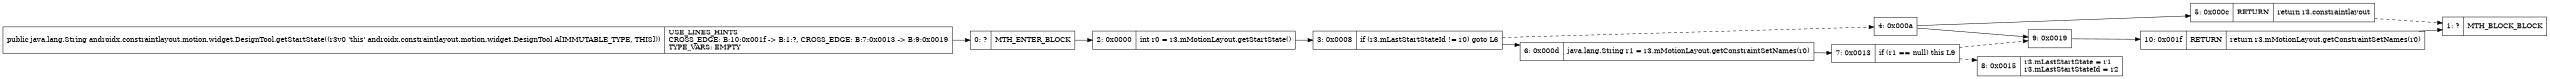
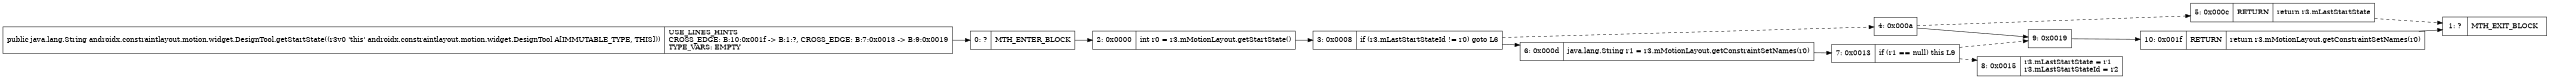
(2324, 12) -> (2324, 12)
(2051, 21) -> (2051, 21)
(2505, 26) -> (2505, 26)
